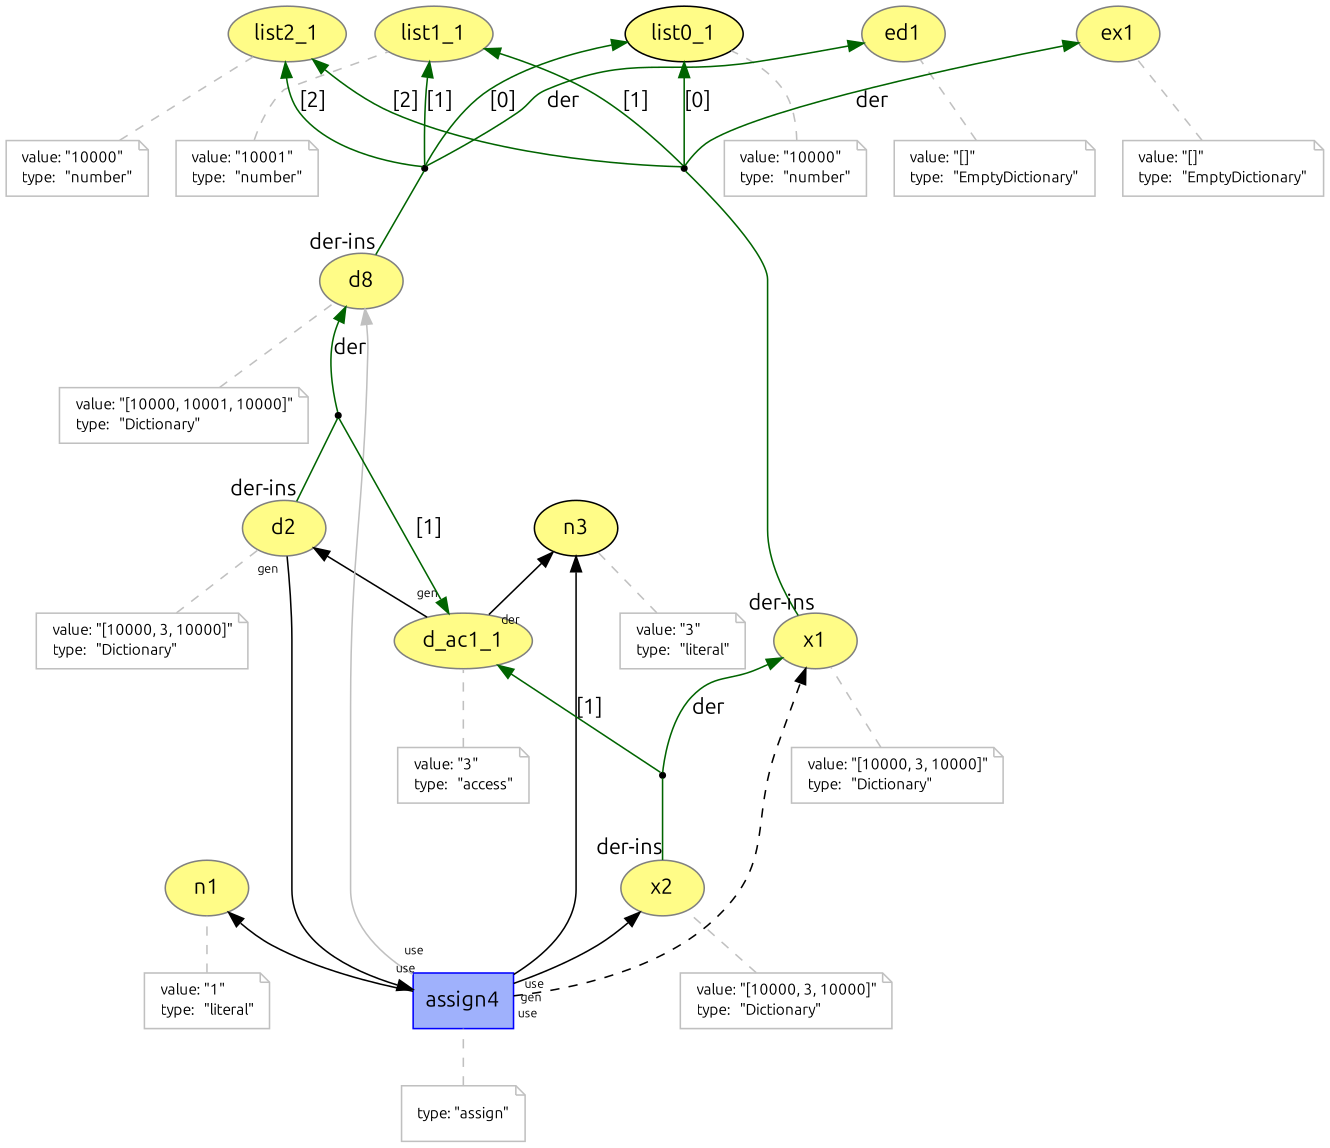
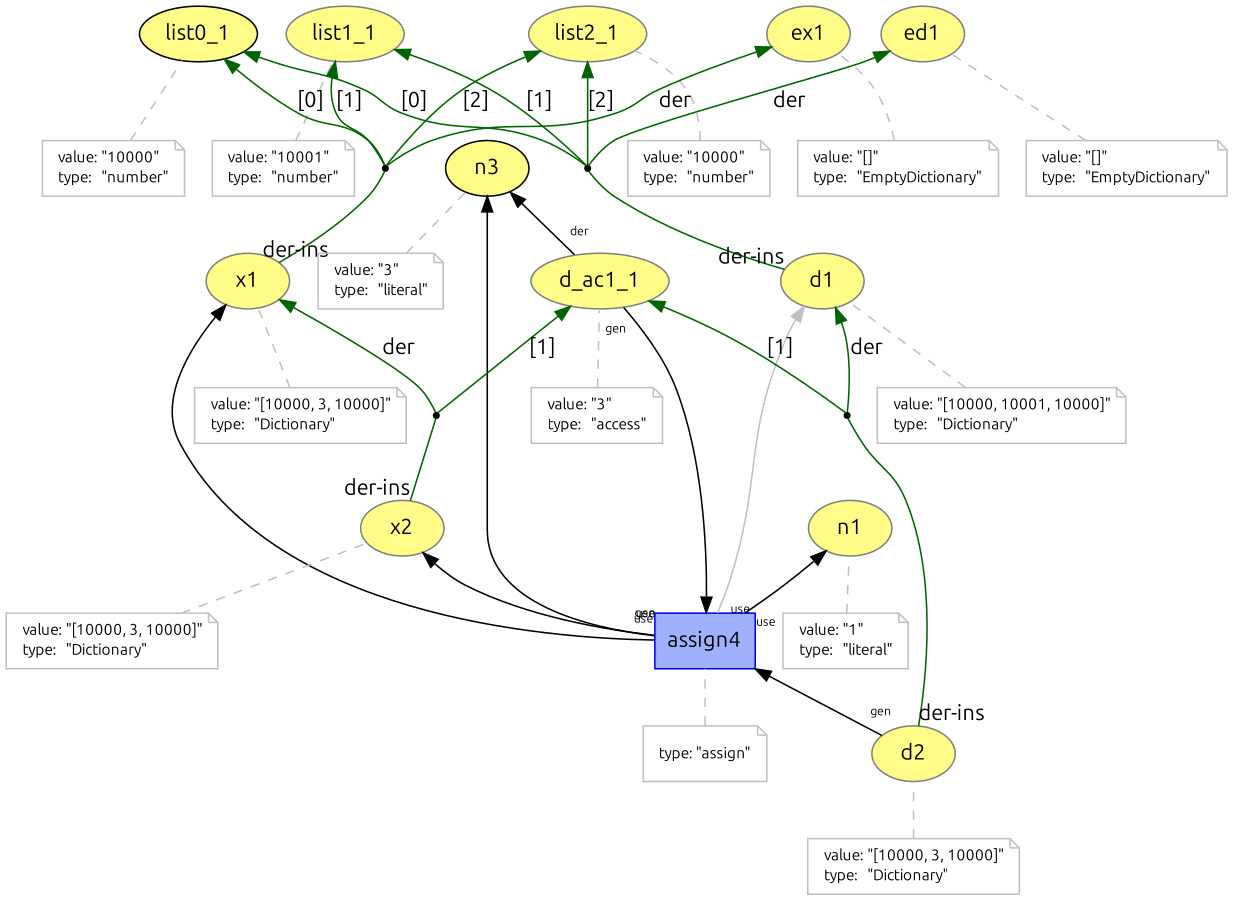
(361, 281) -> (822, 281)
(377, 587) -> (692, 444)
(727, 906) -> (326, 573)
